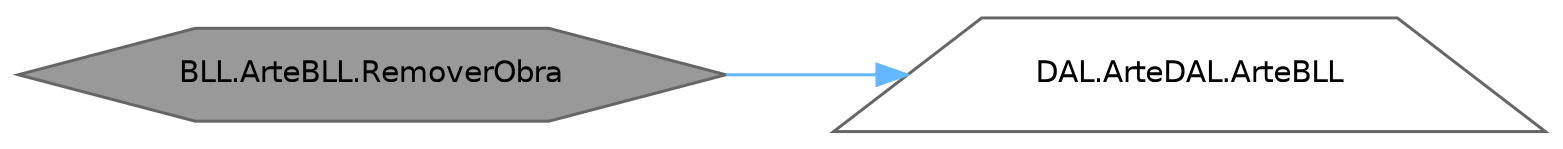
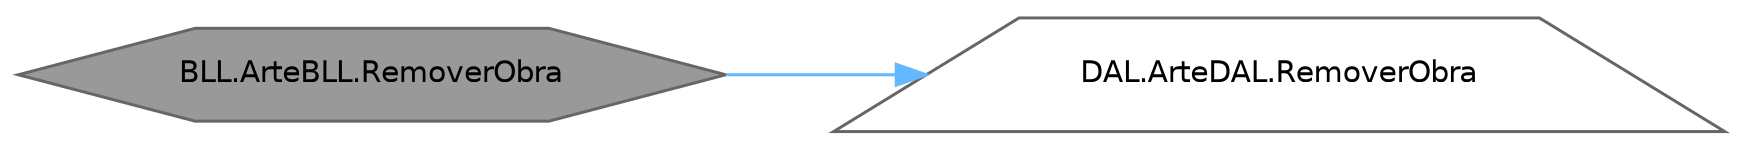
(1189, 75) -> (1279, 75)
